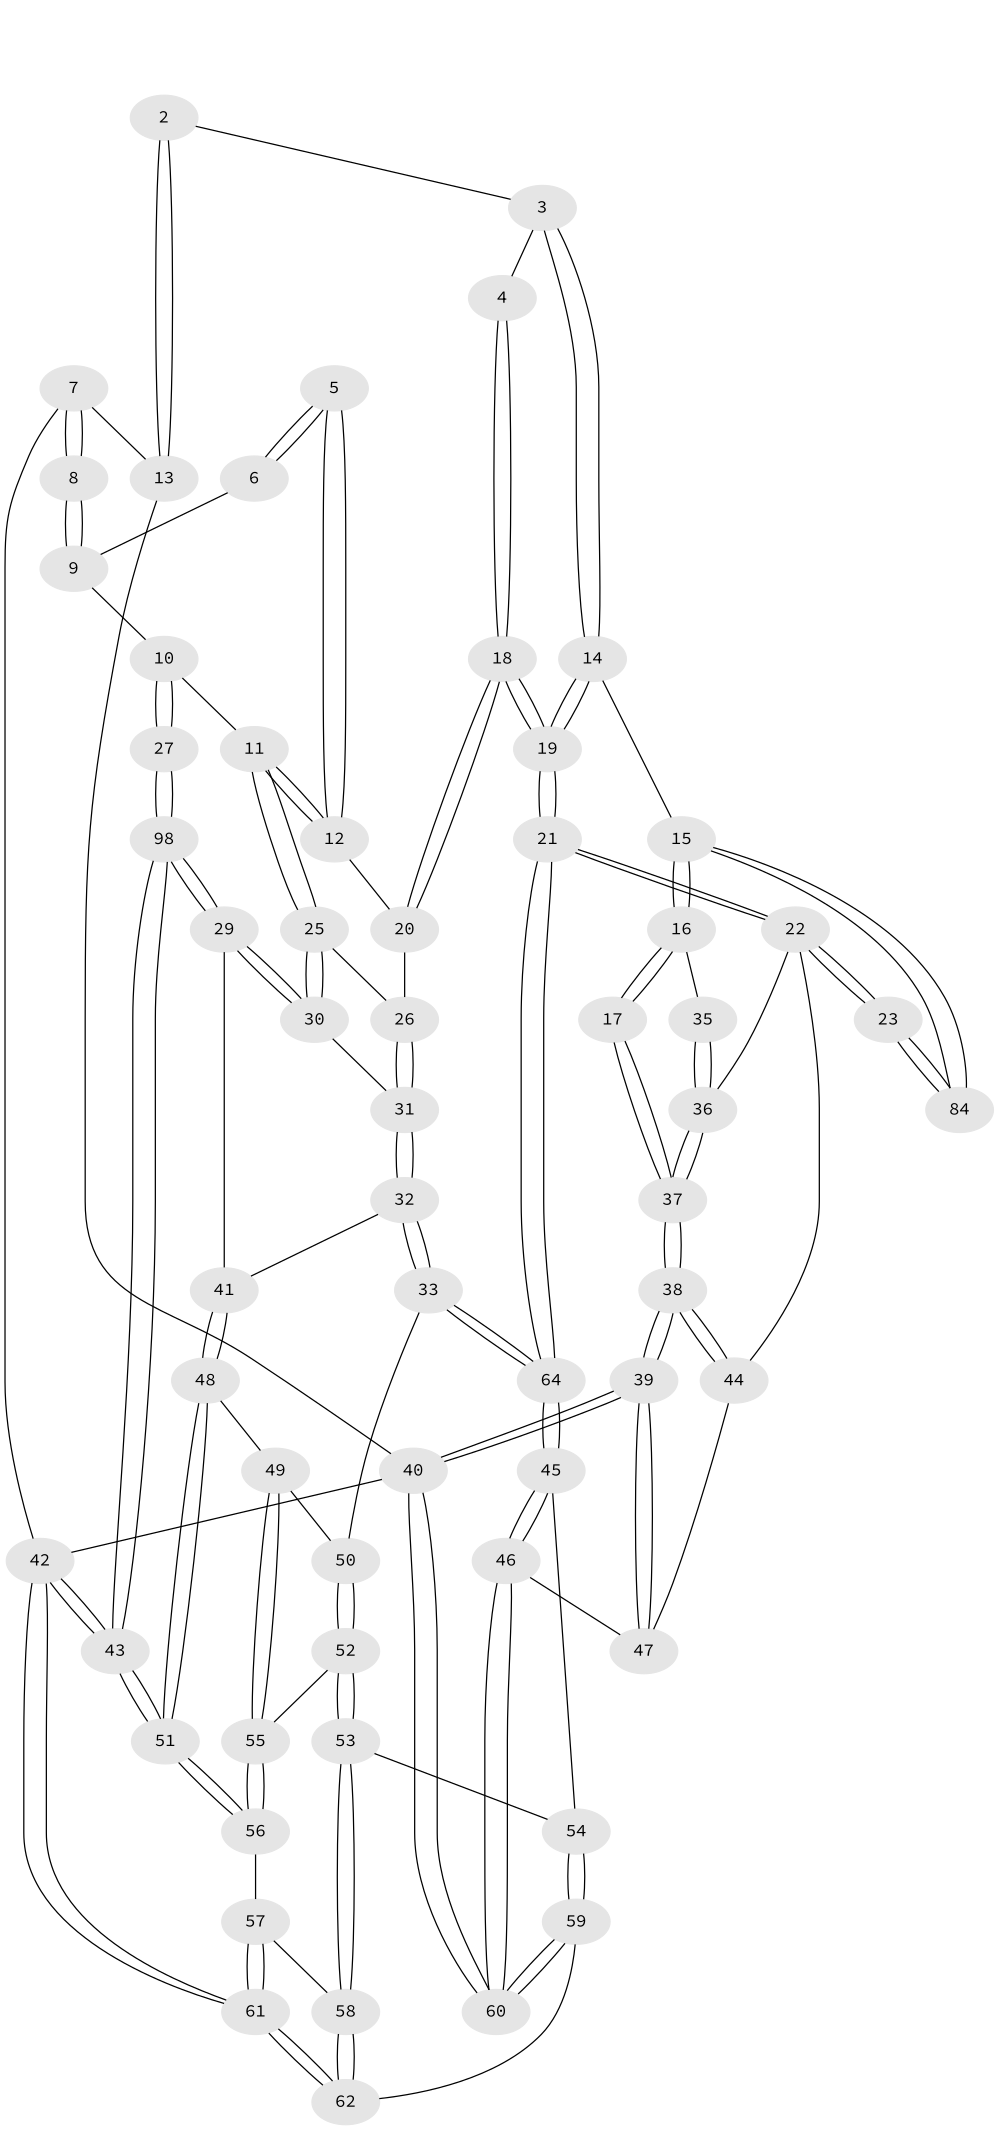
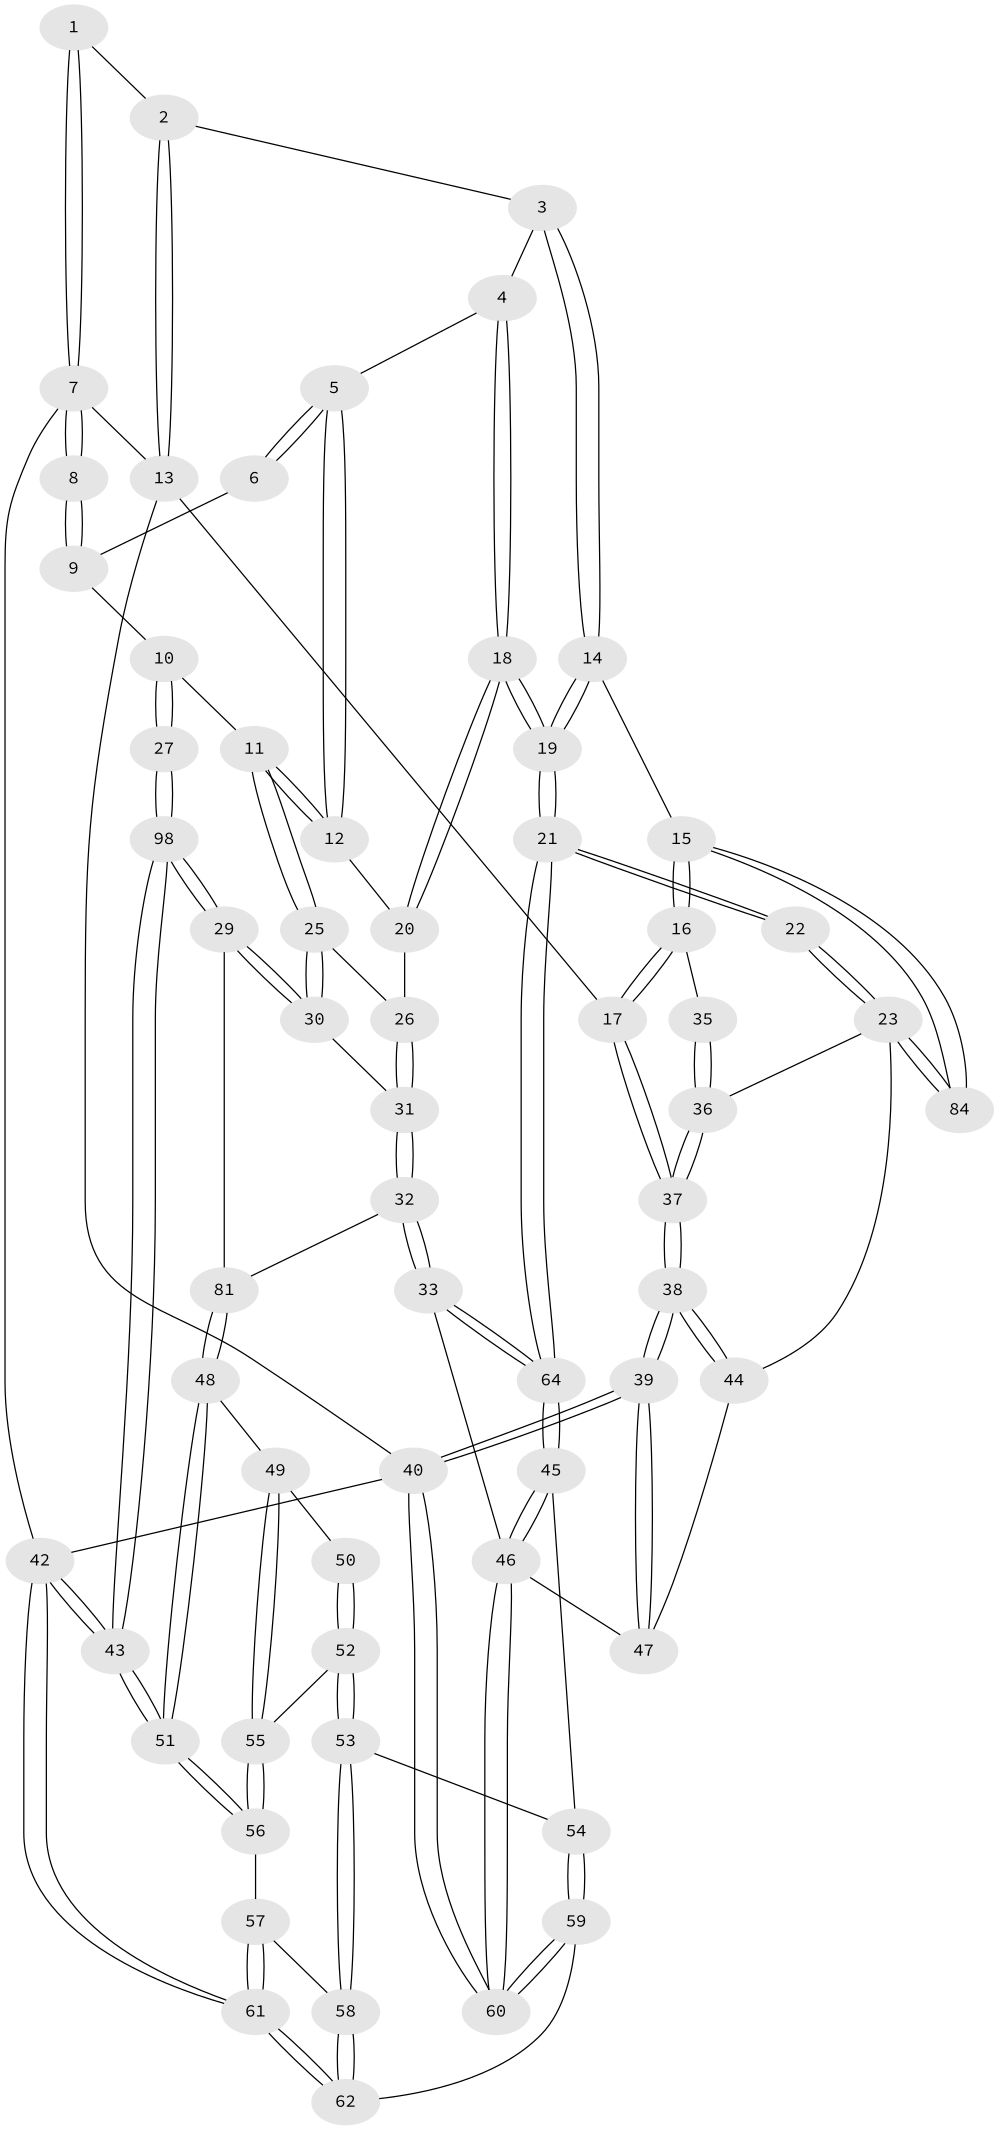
none -> (74, 28)
none -> (419, 343)
none -> (388, 749)
(758, 1023) -> (796, 1065)
(819, 1164) -> (873, 1228)
(224, 1290) -> (224, 1290)
(376, 1423) -> (467, 1426)
